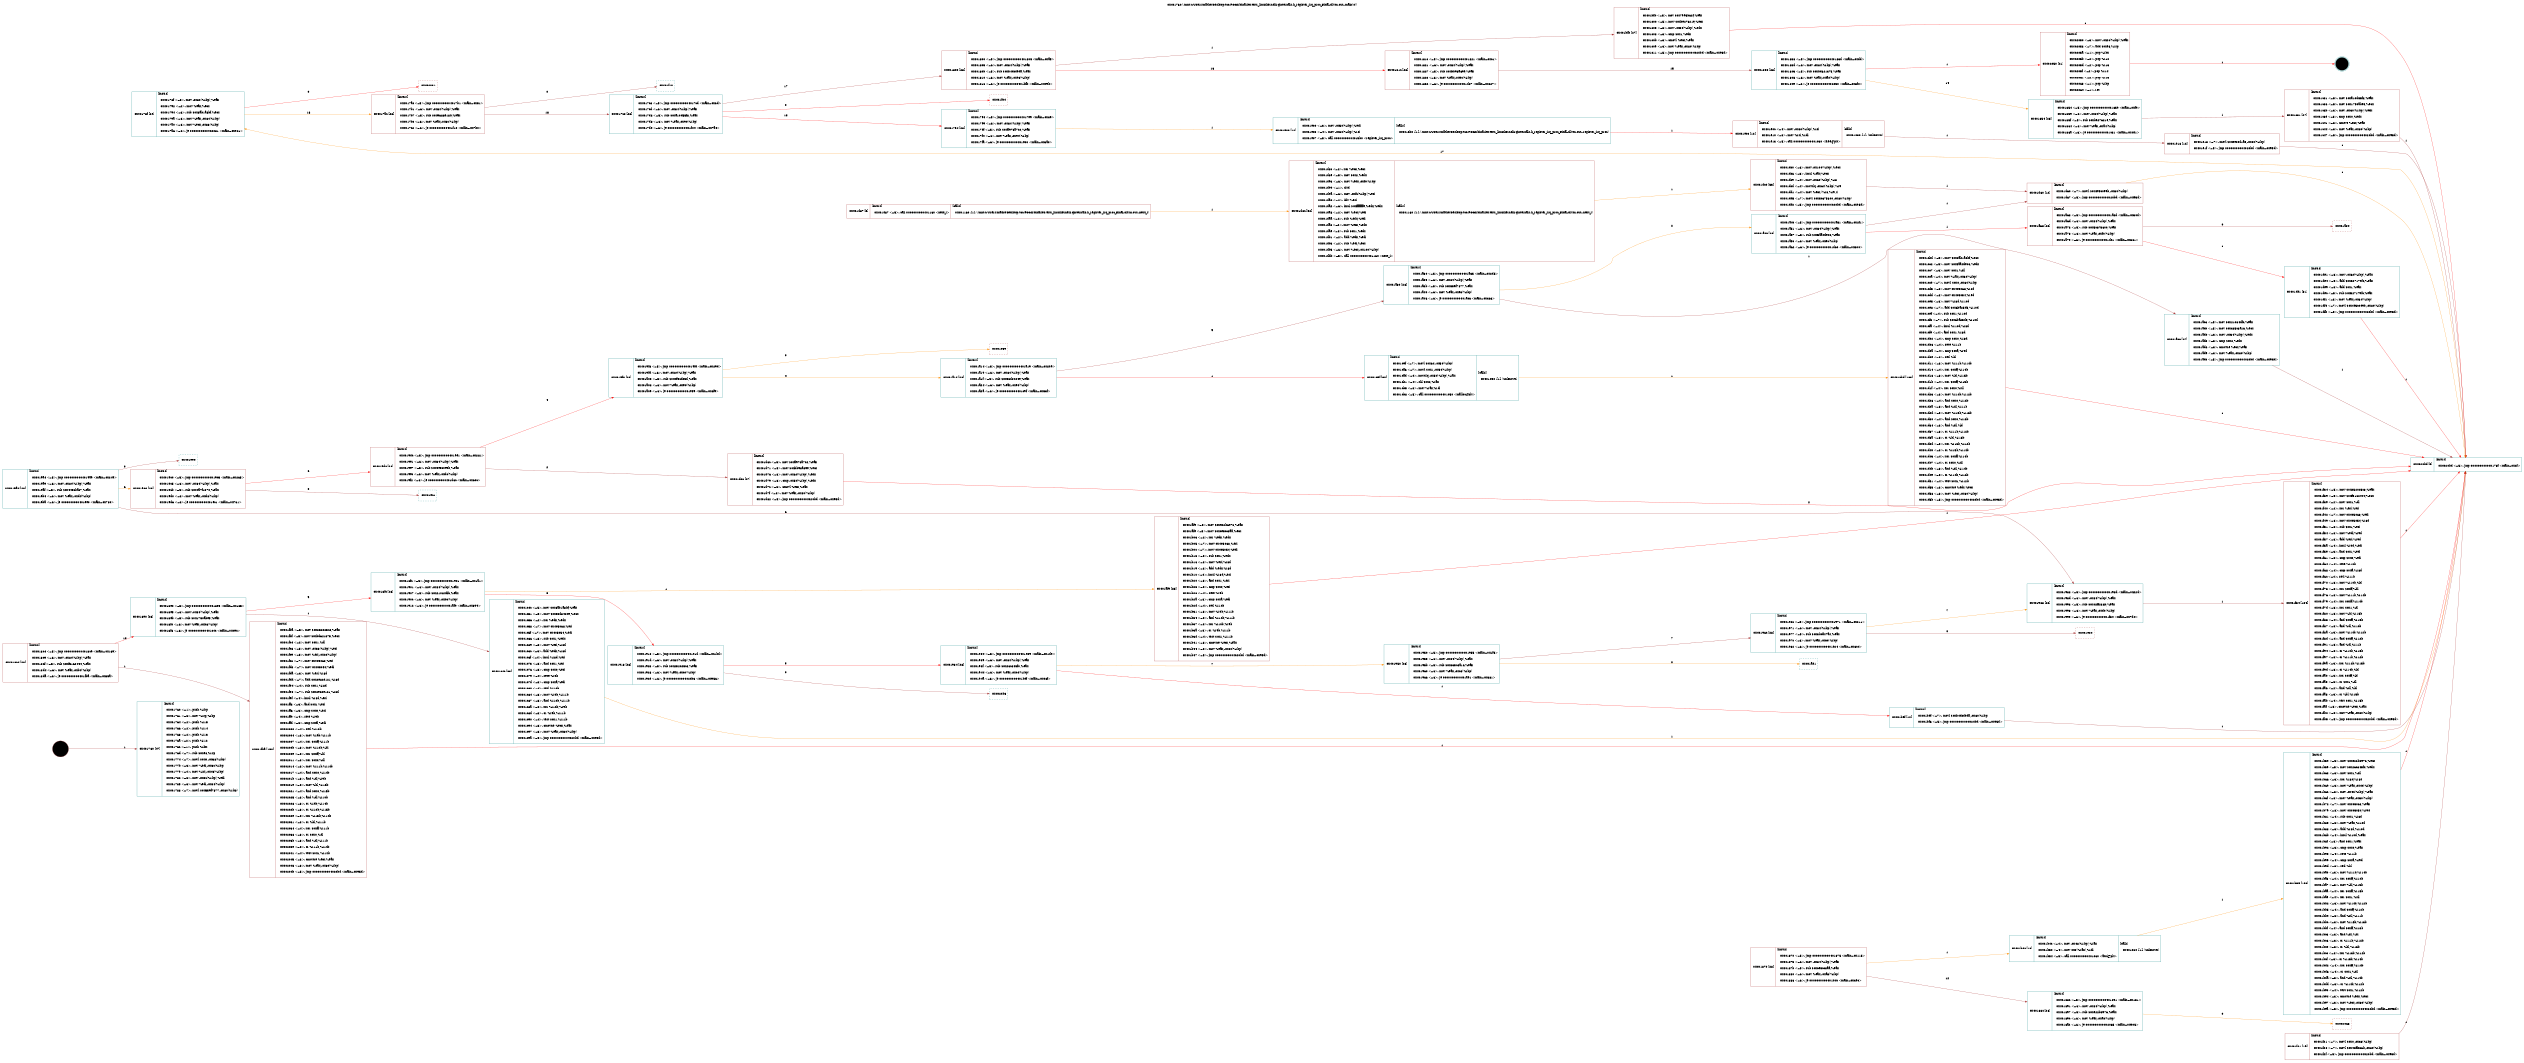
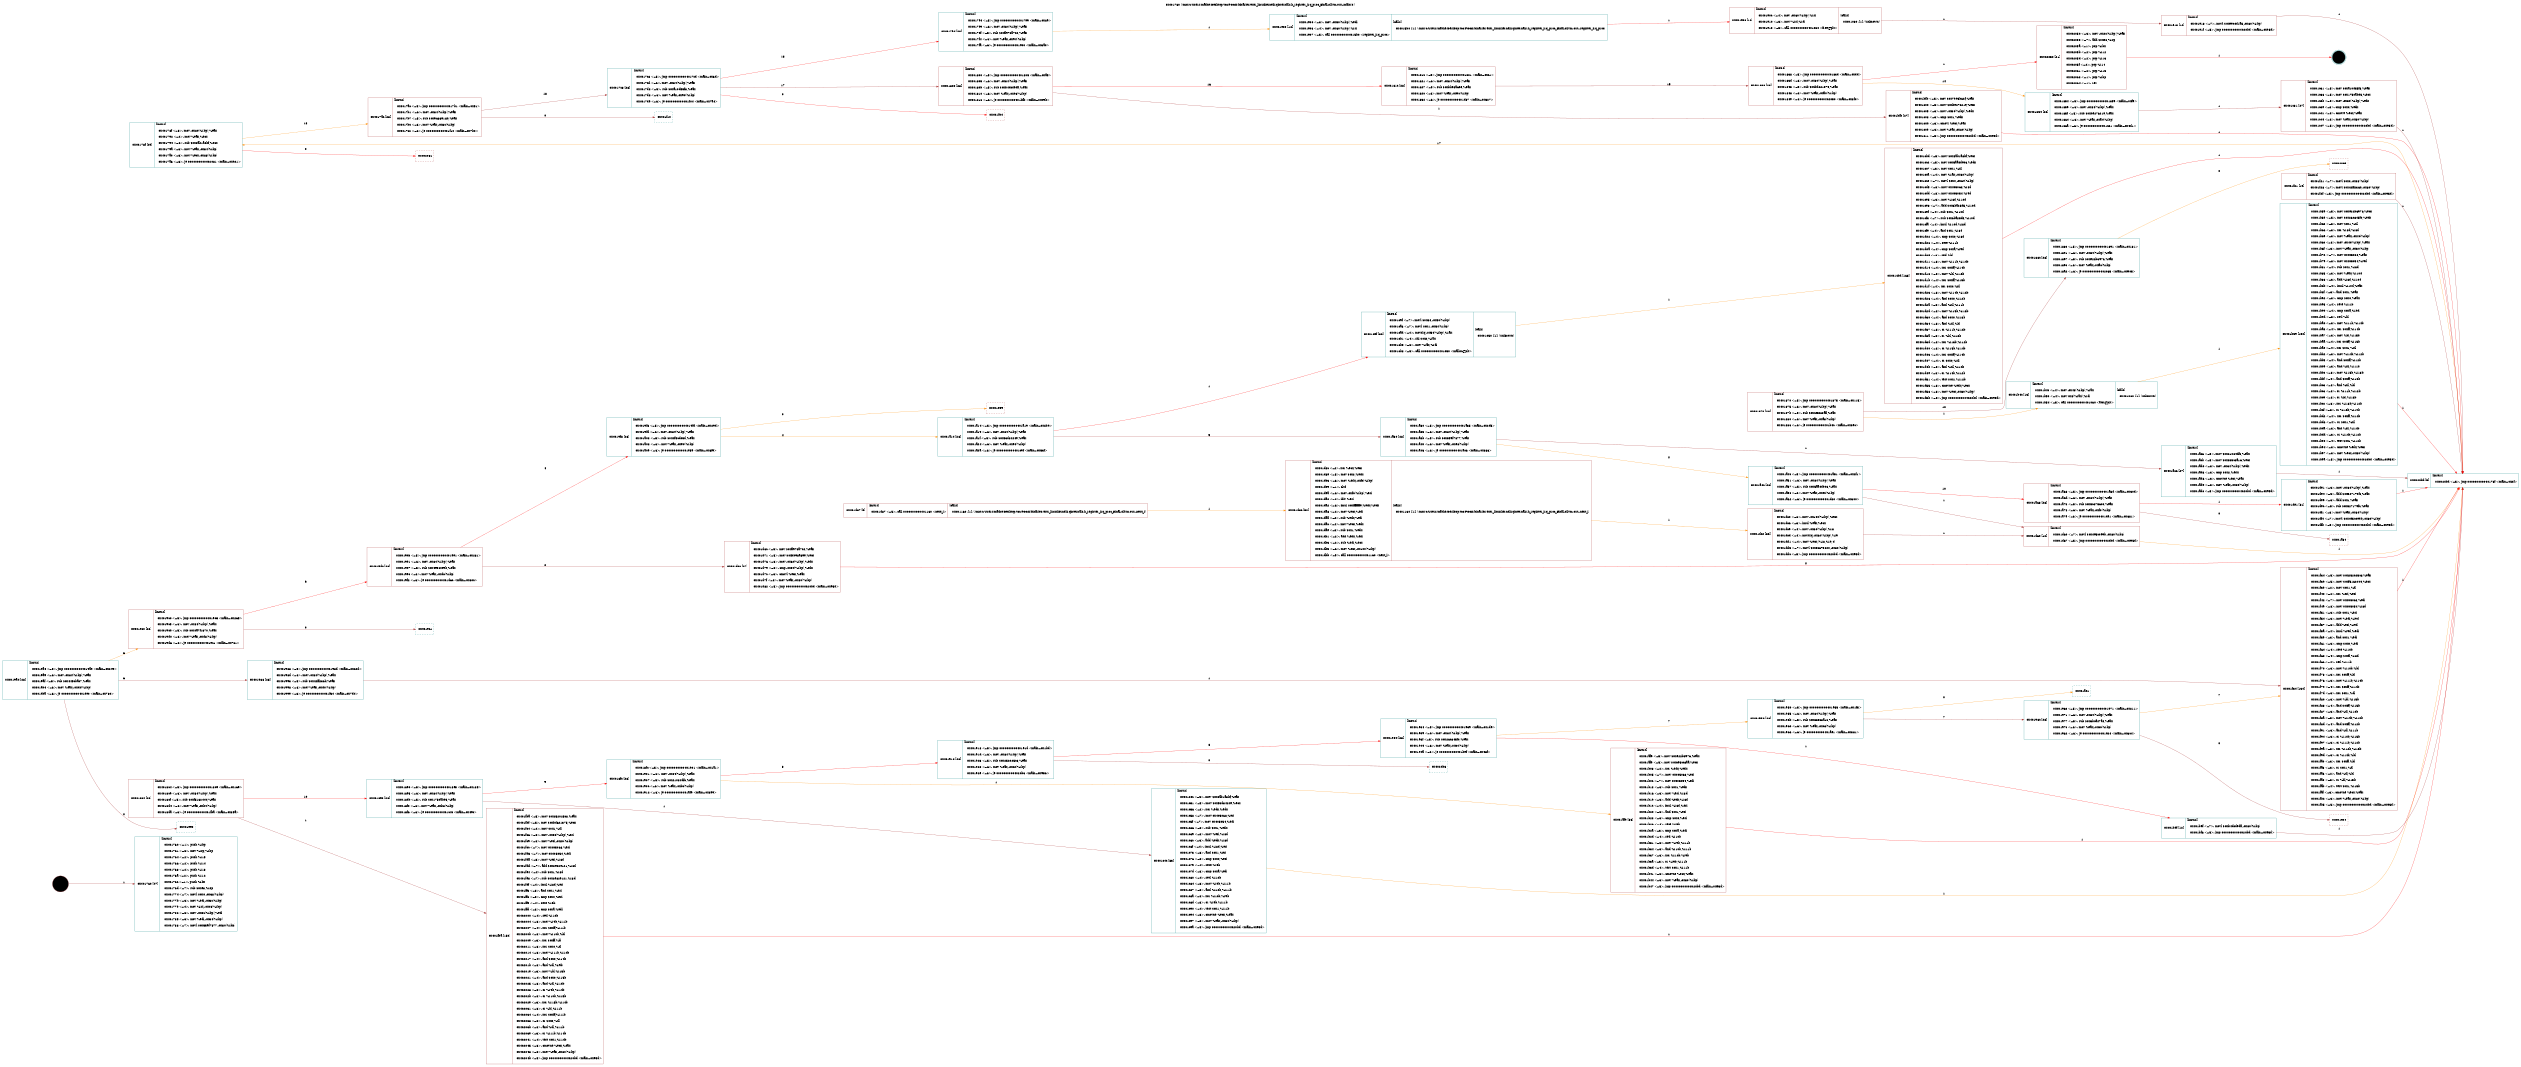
(1809, 70) -> (1805, 86)
(1947, 227) -> (1944, 489)
(1946, 618) -> (2209, 705)
